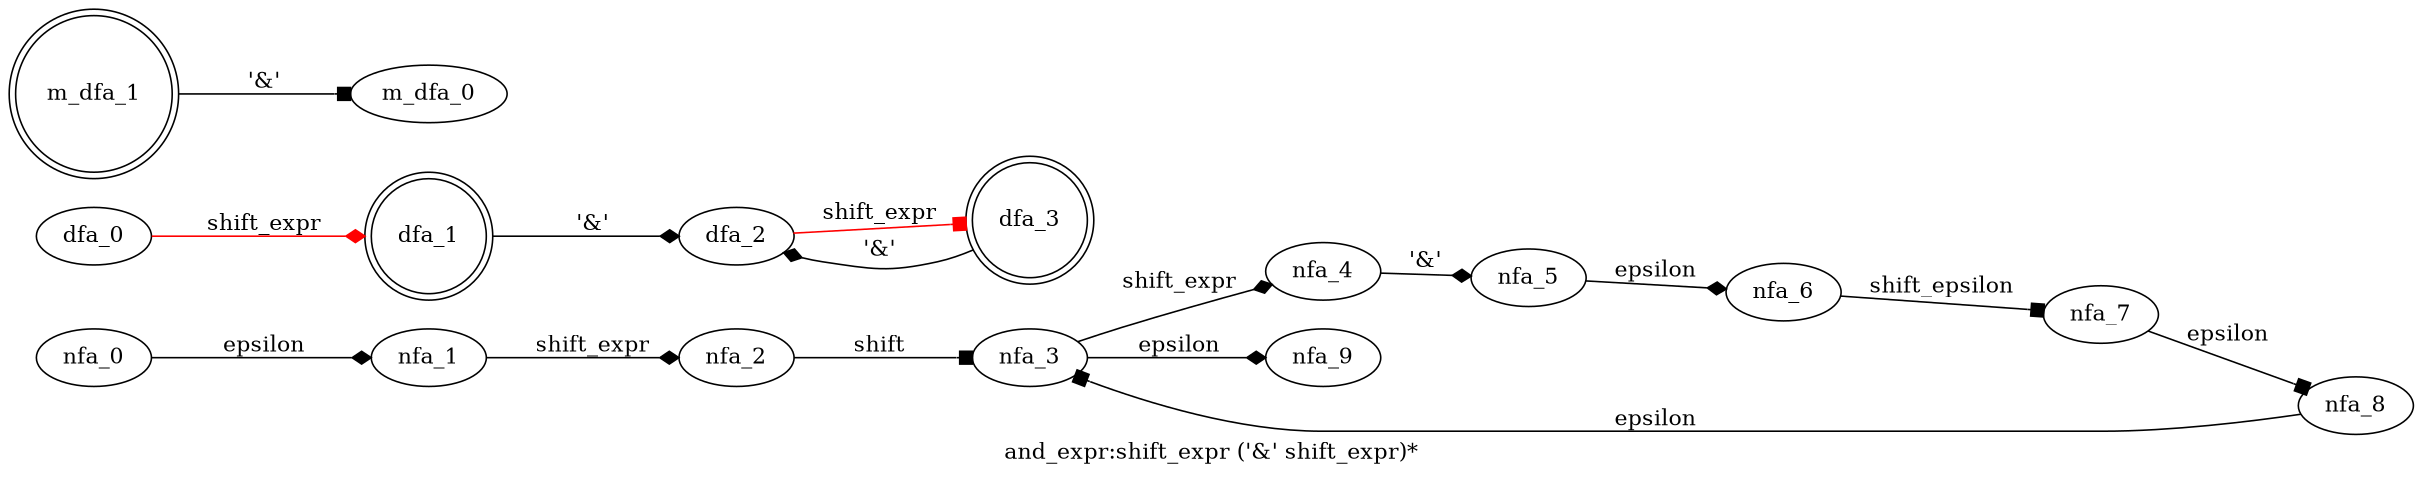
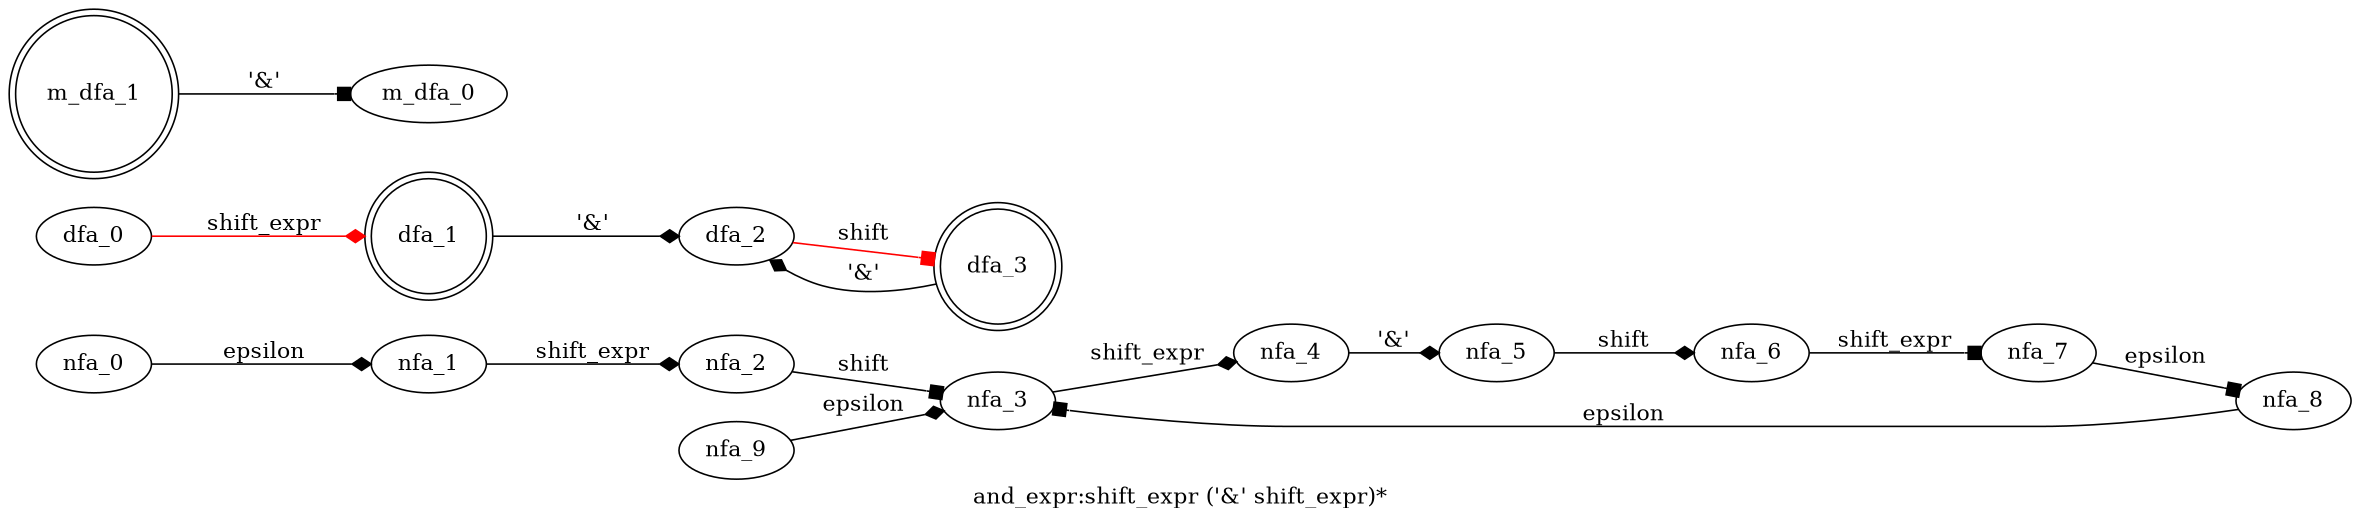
(880, 213) -> (864, 234)
(1656, 271) -> (1624, 341)
(1942, 287) -> (1895, 341)
(1167, 358) -> (858, 427)
